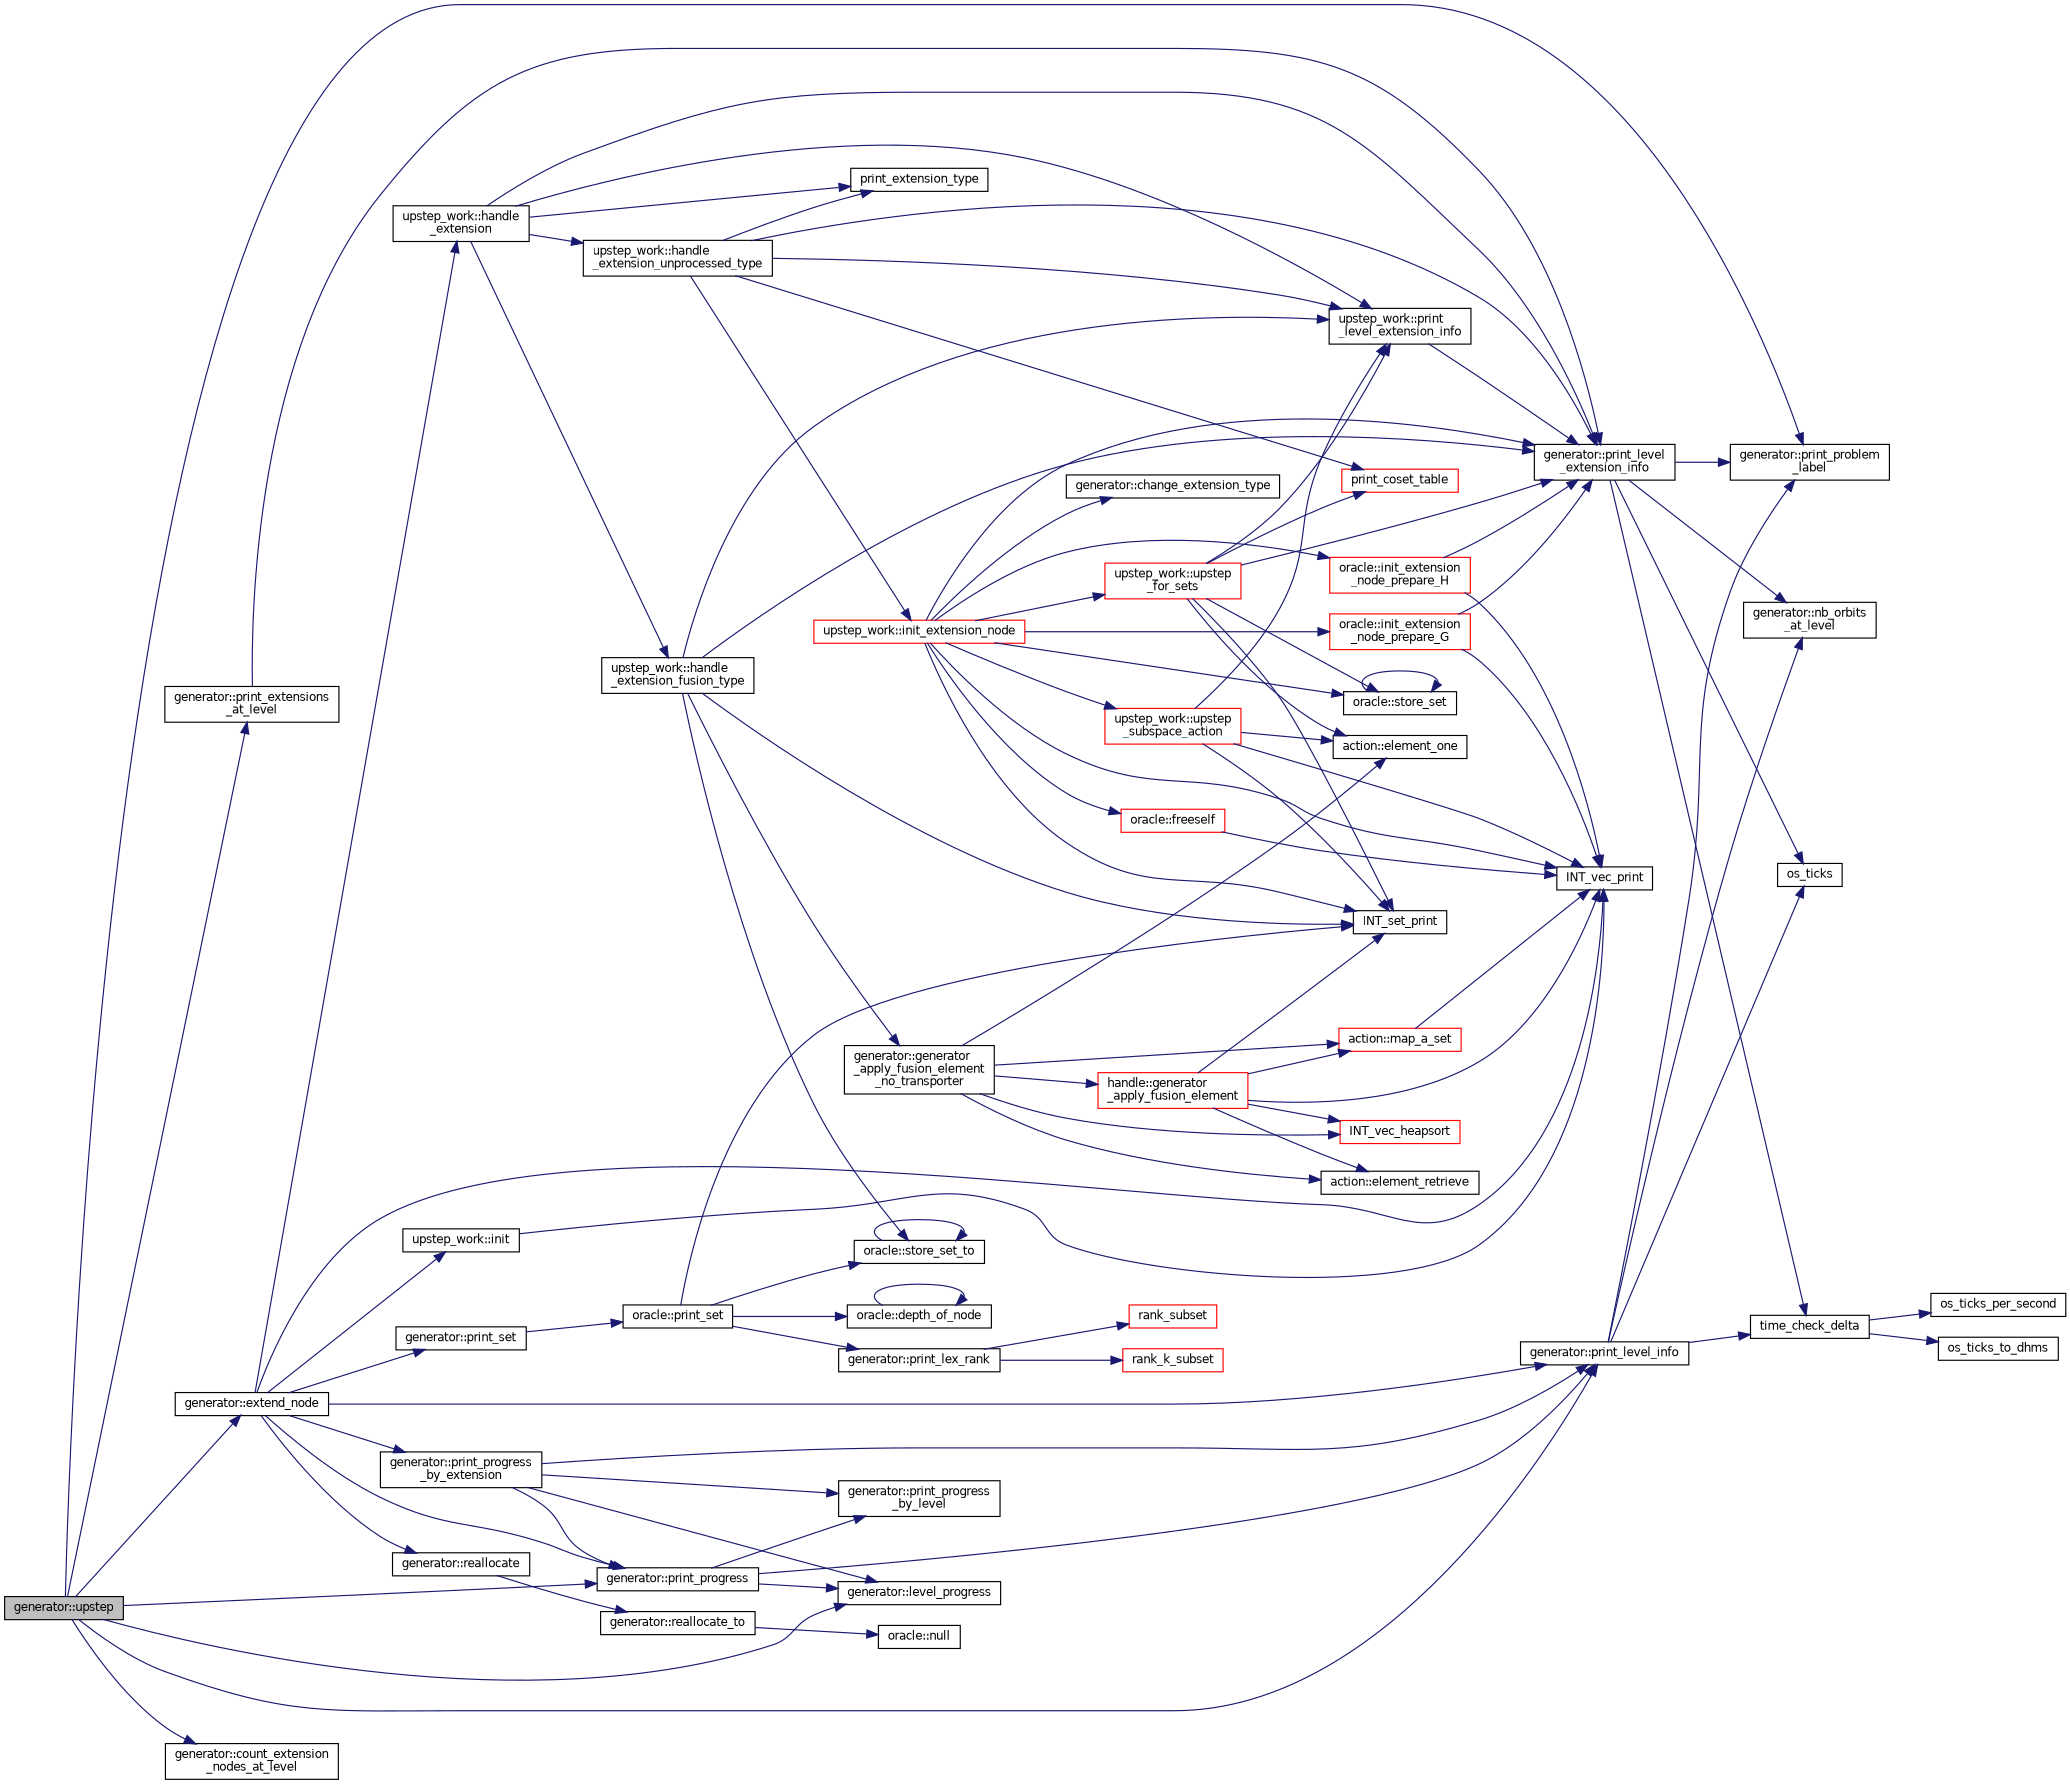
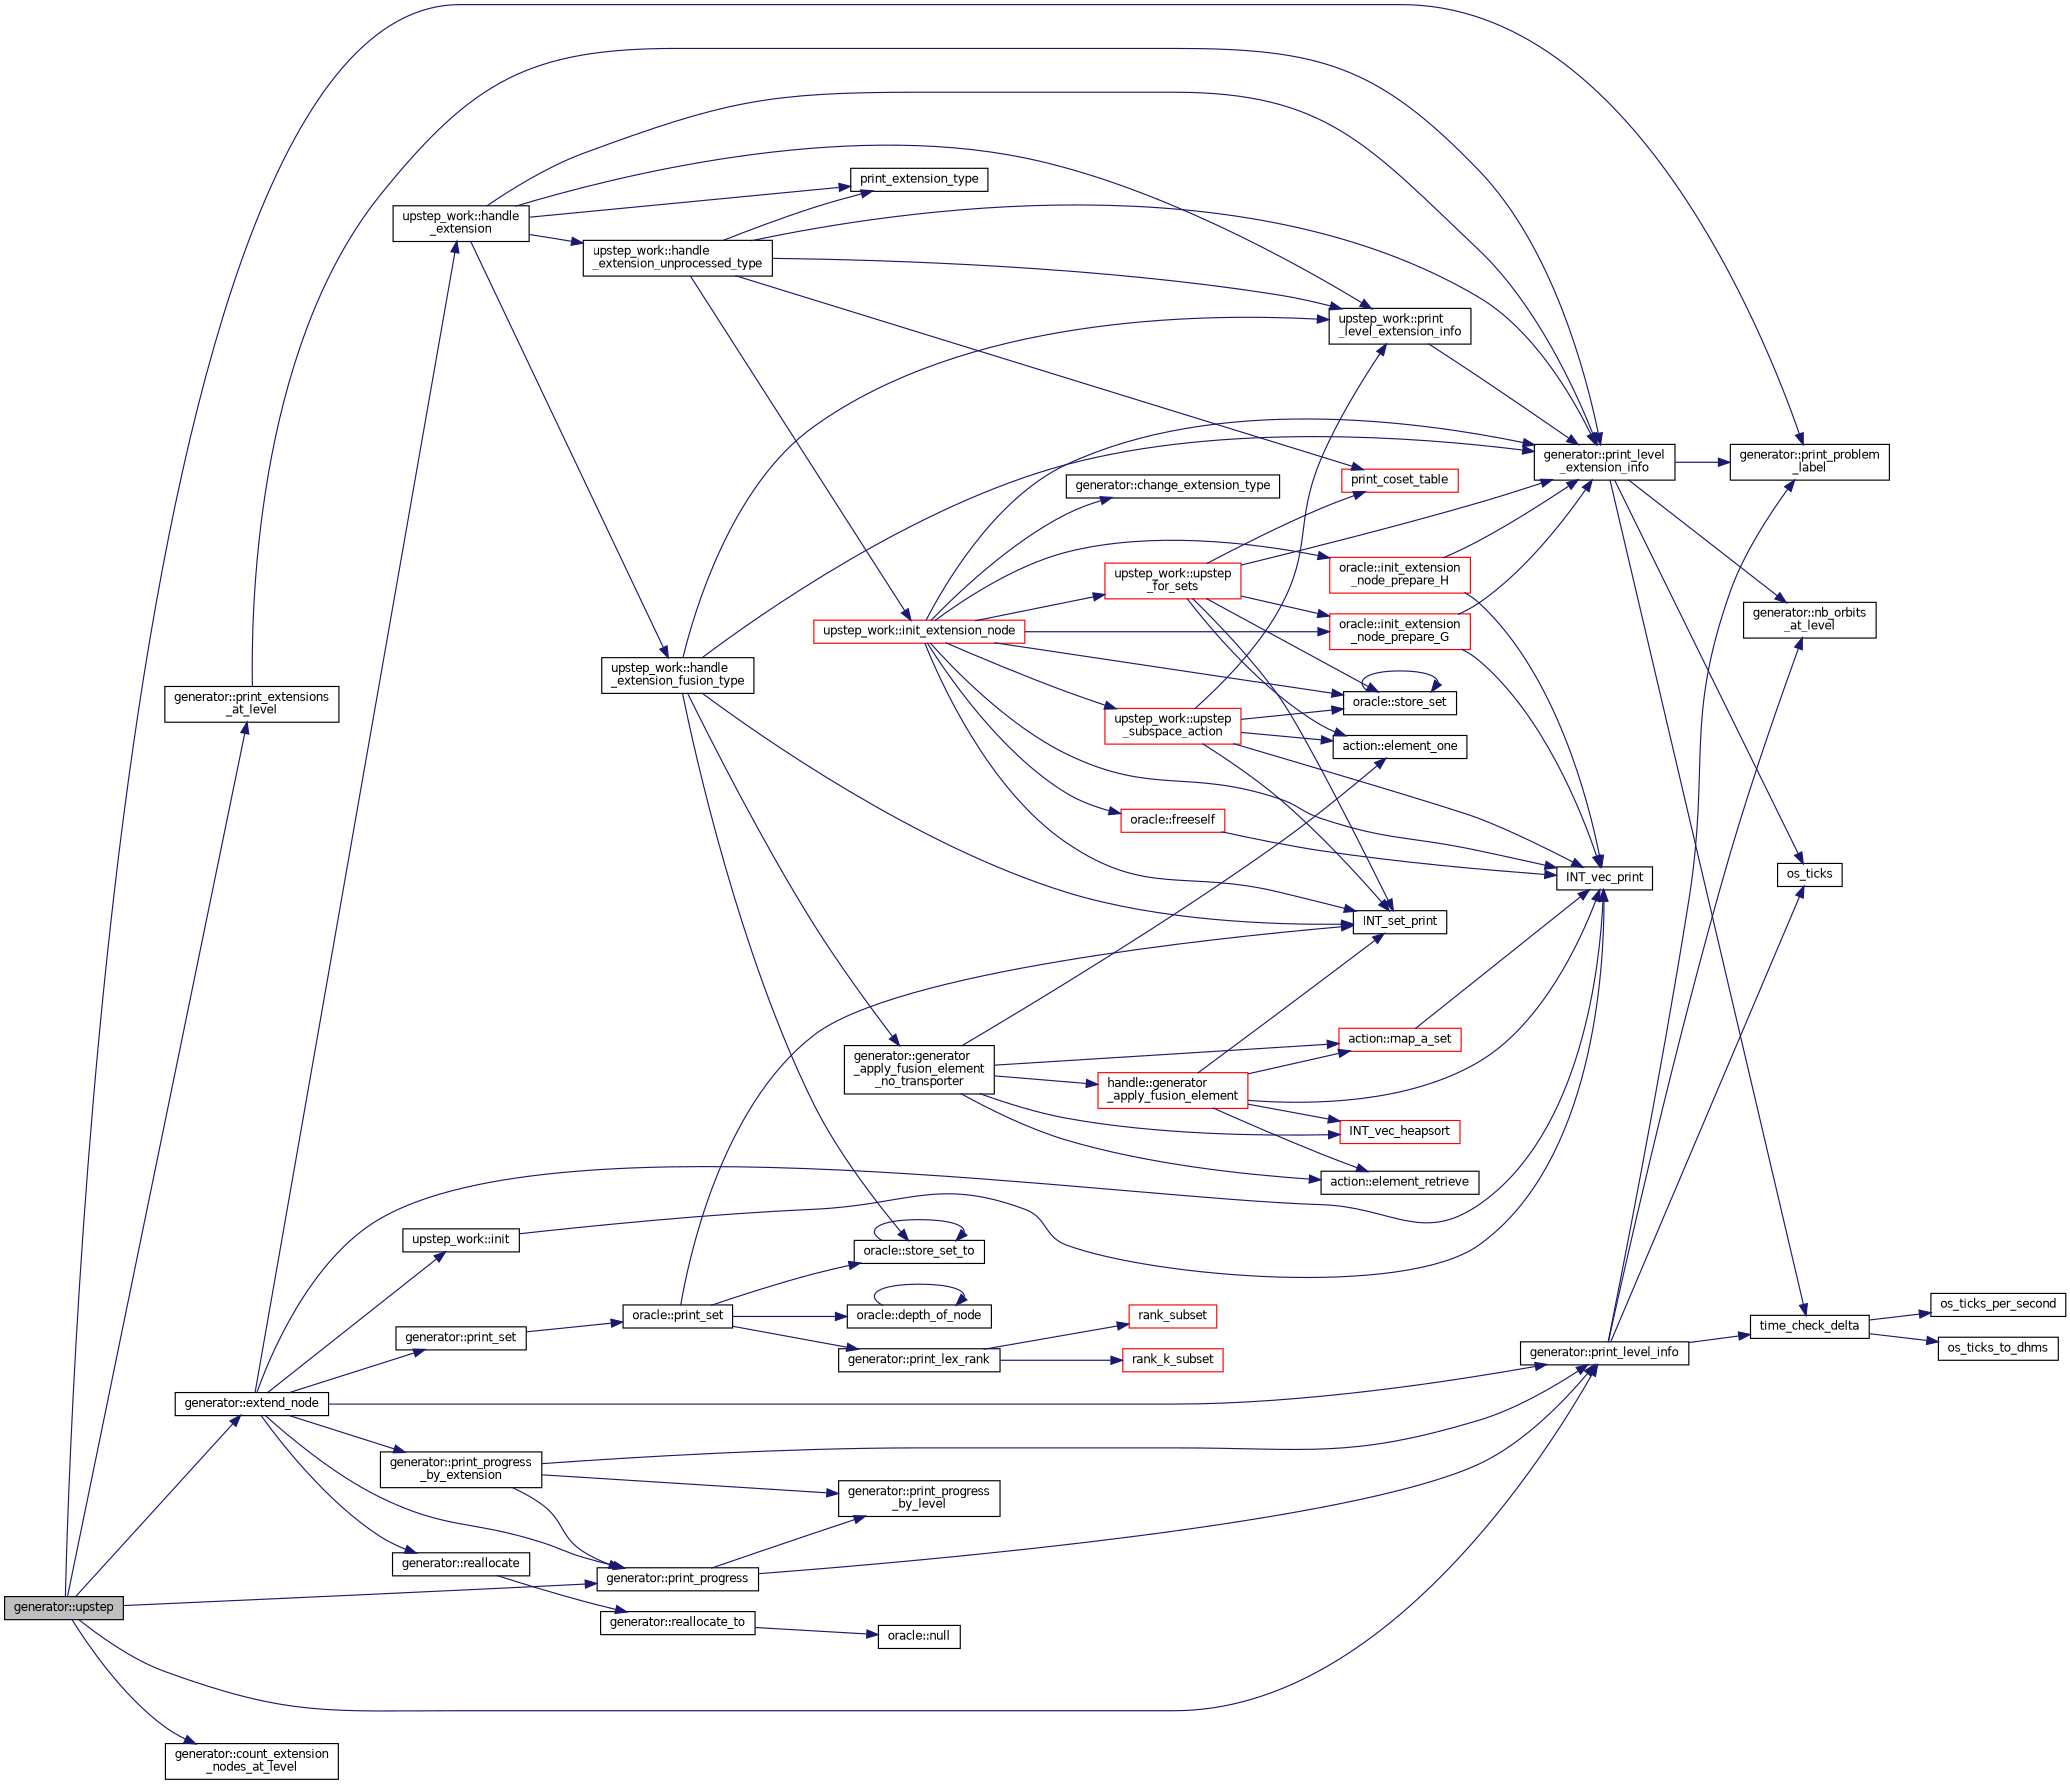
(1306, 478) -> (1274, 603)
none -> (1282, 715)
(919, 1593) -> none
